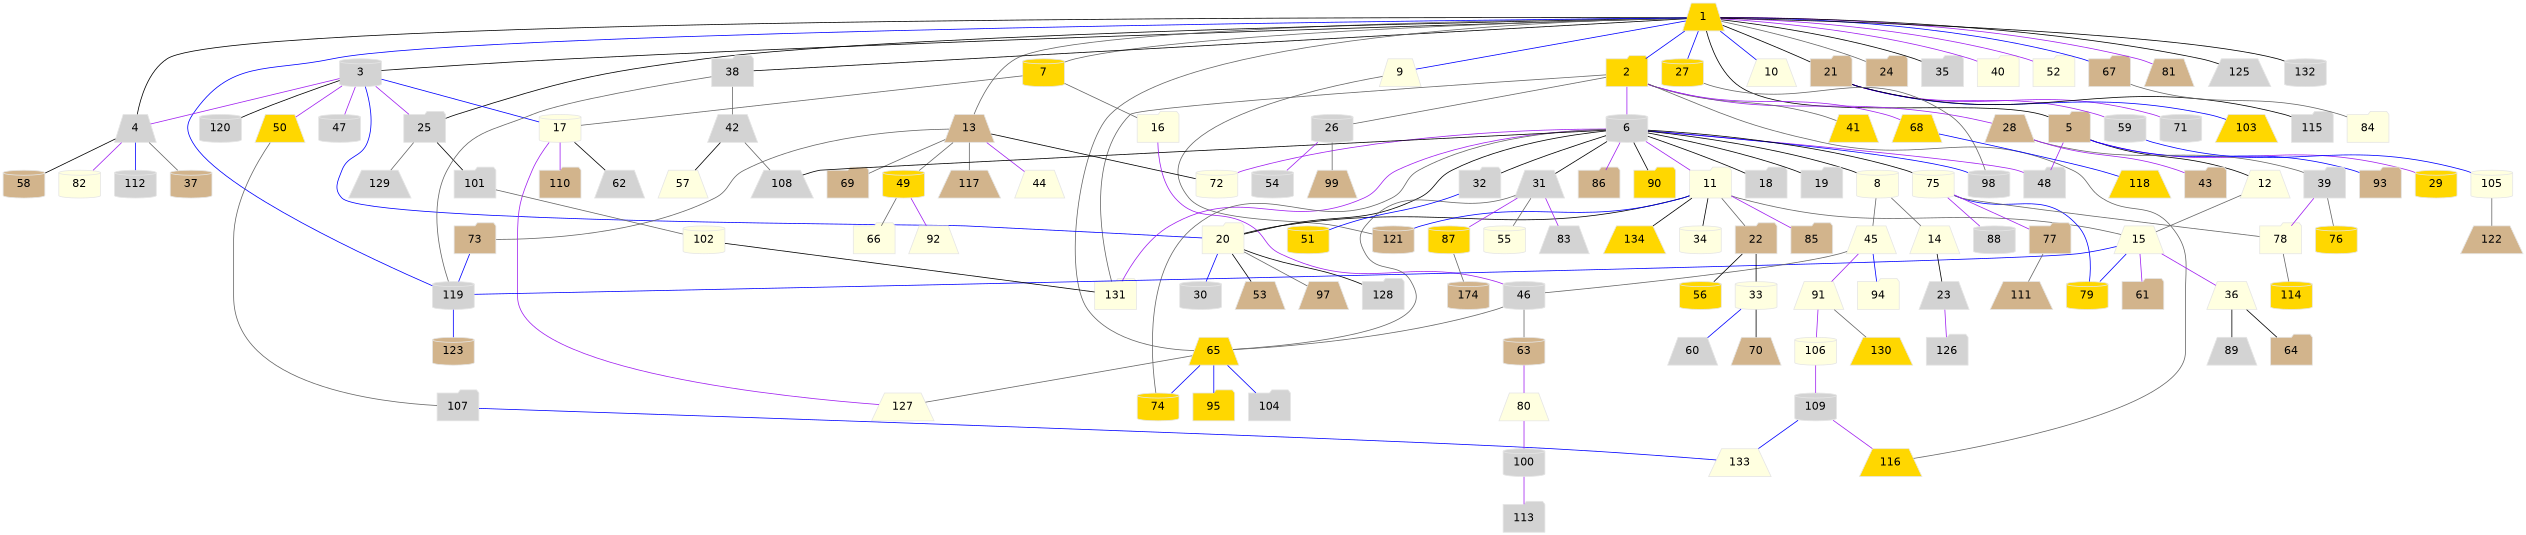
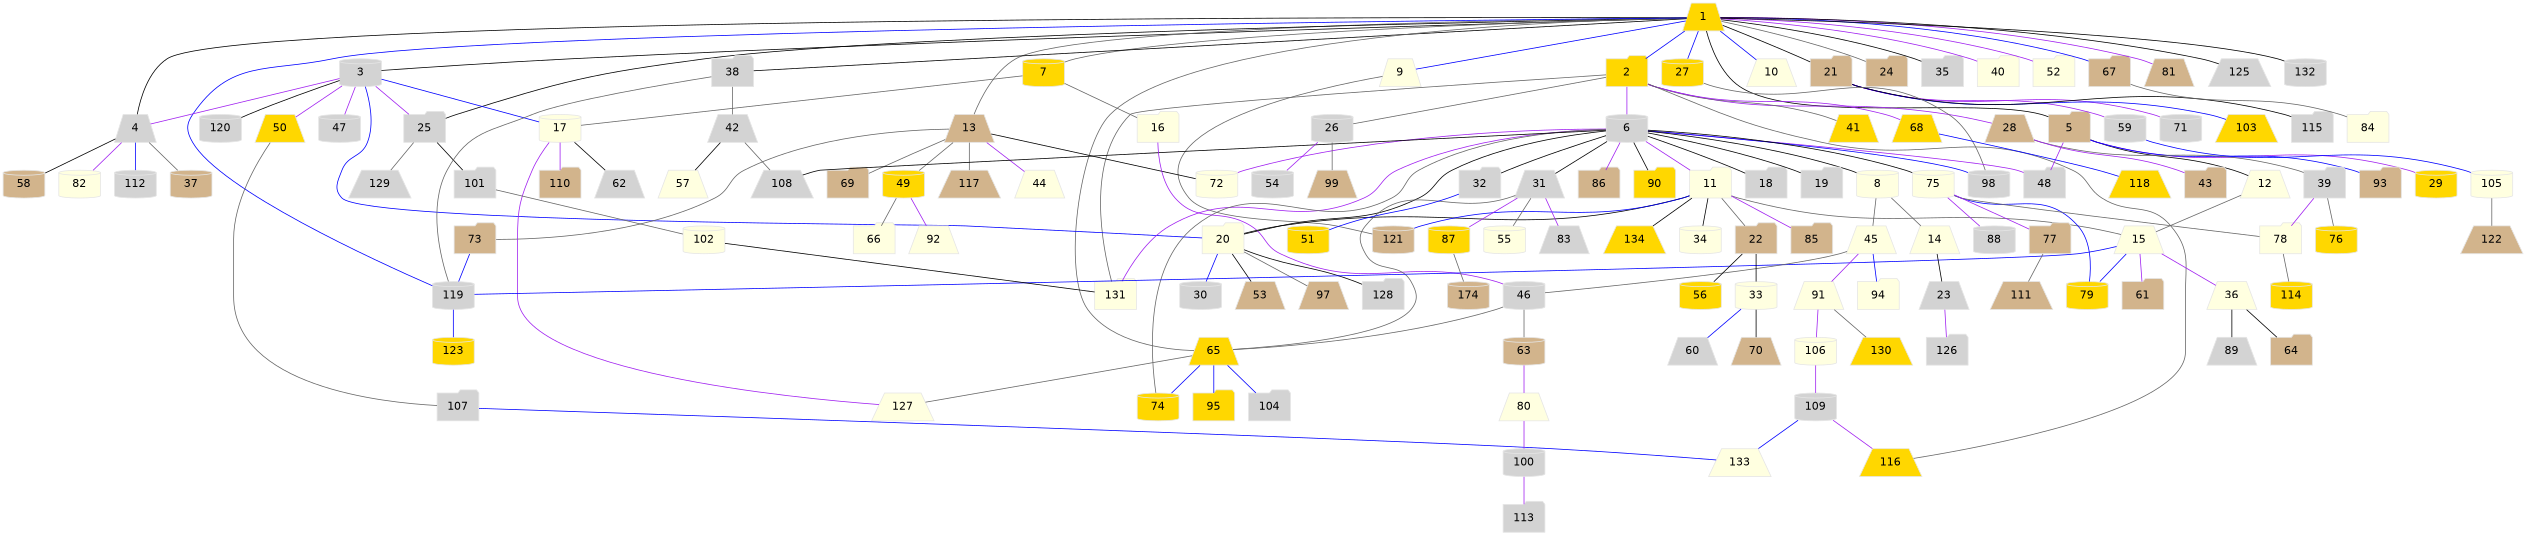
(453, 351) -> (453, 351)
